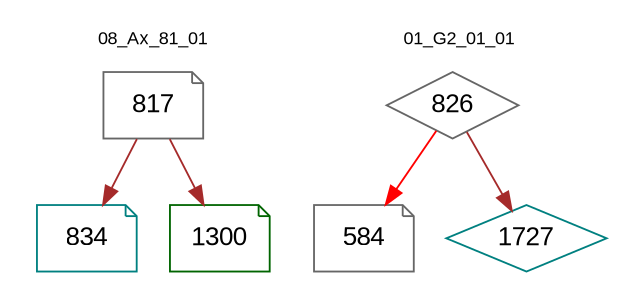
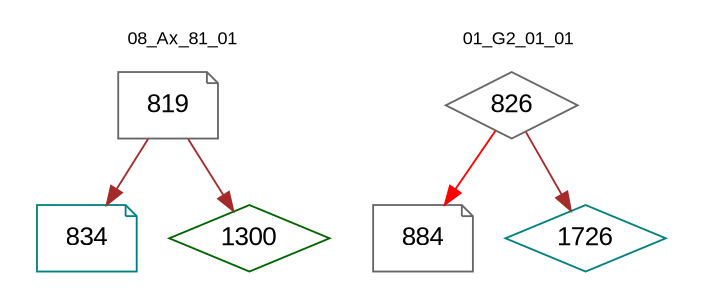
(153, 105) -> (168, 105)
(220, 238) -> (249, 238)
(364, 238) -> (423, 238)
(526, 238) -> (586, 238)
